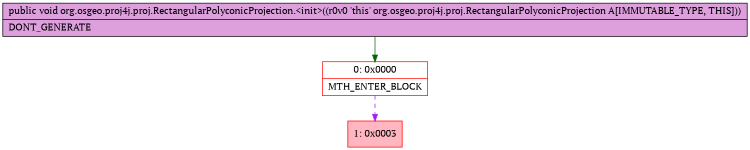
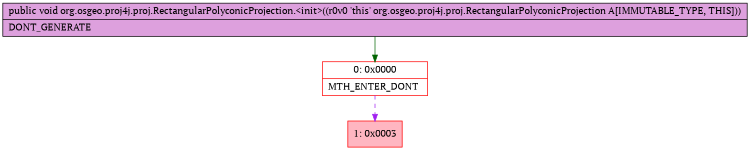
(375, 87) -> (374, 87)
